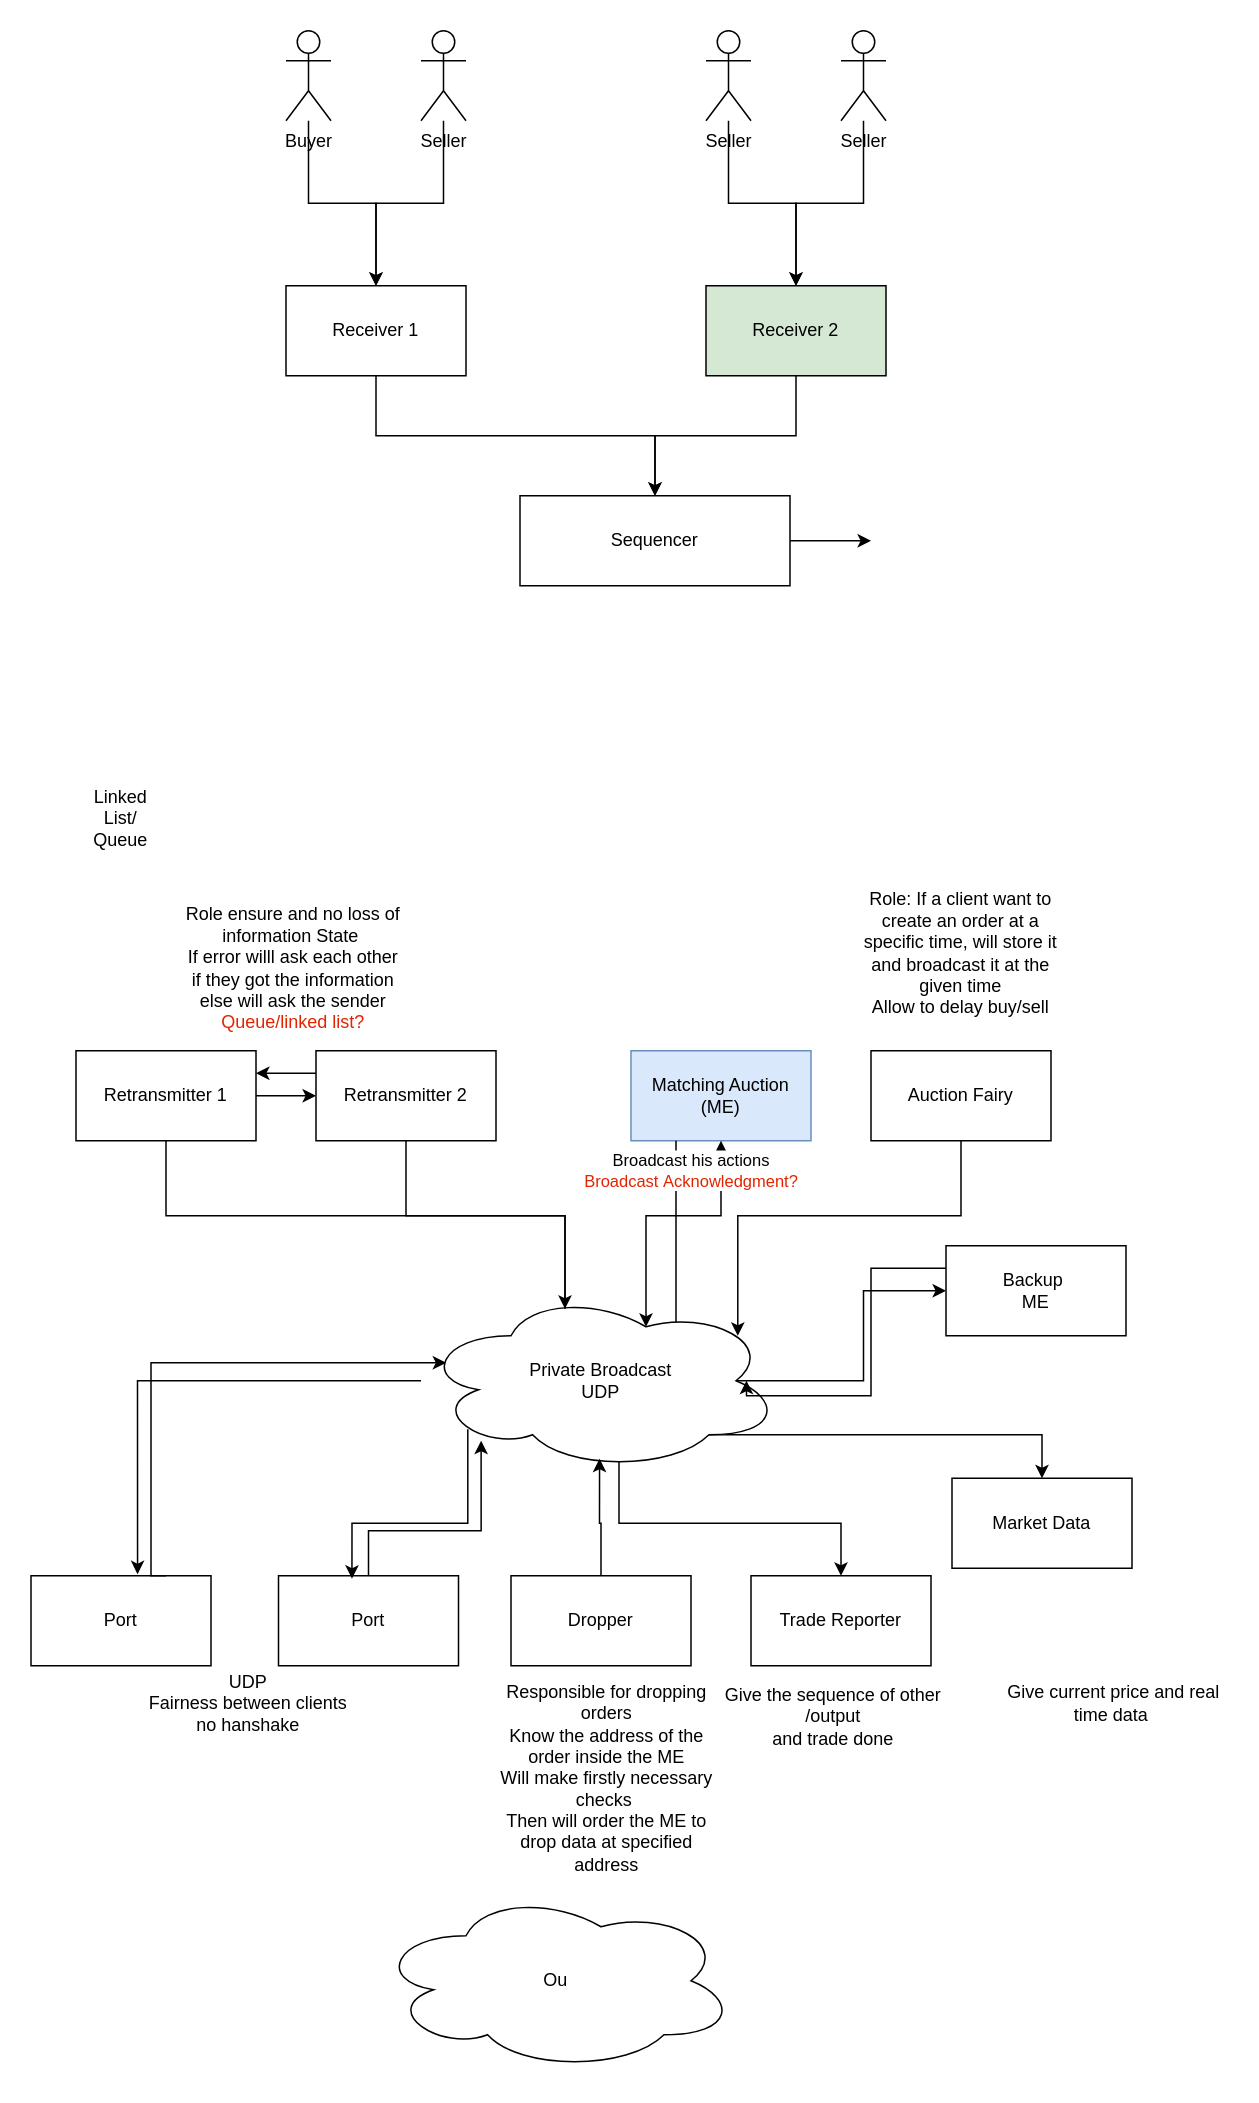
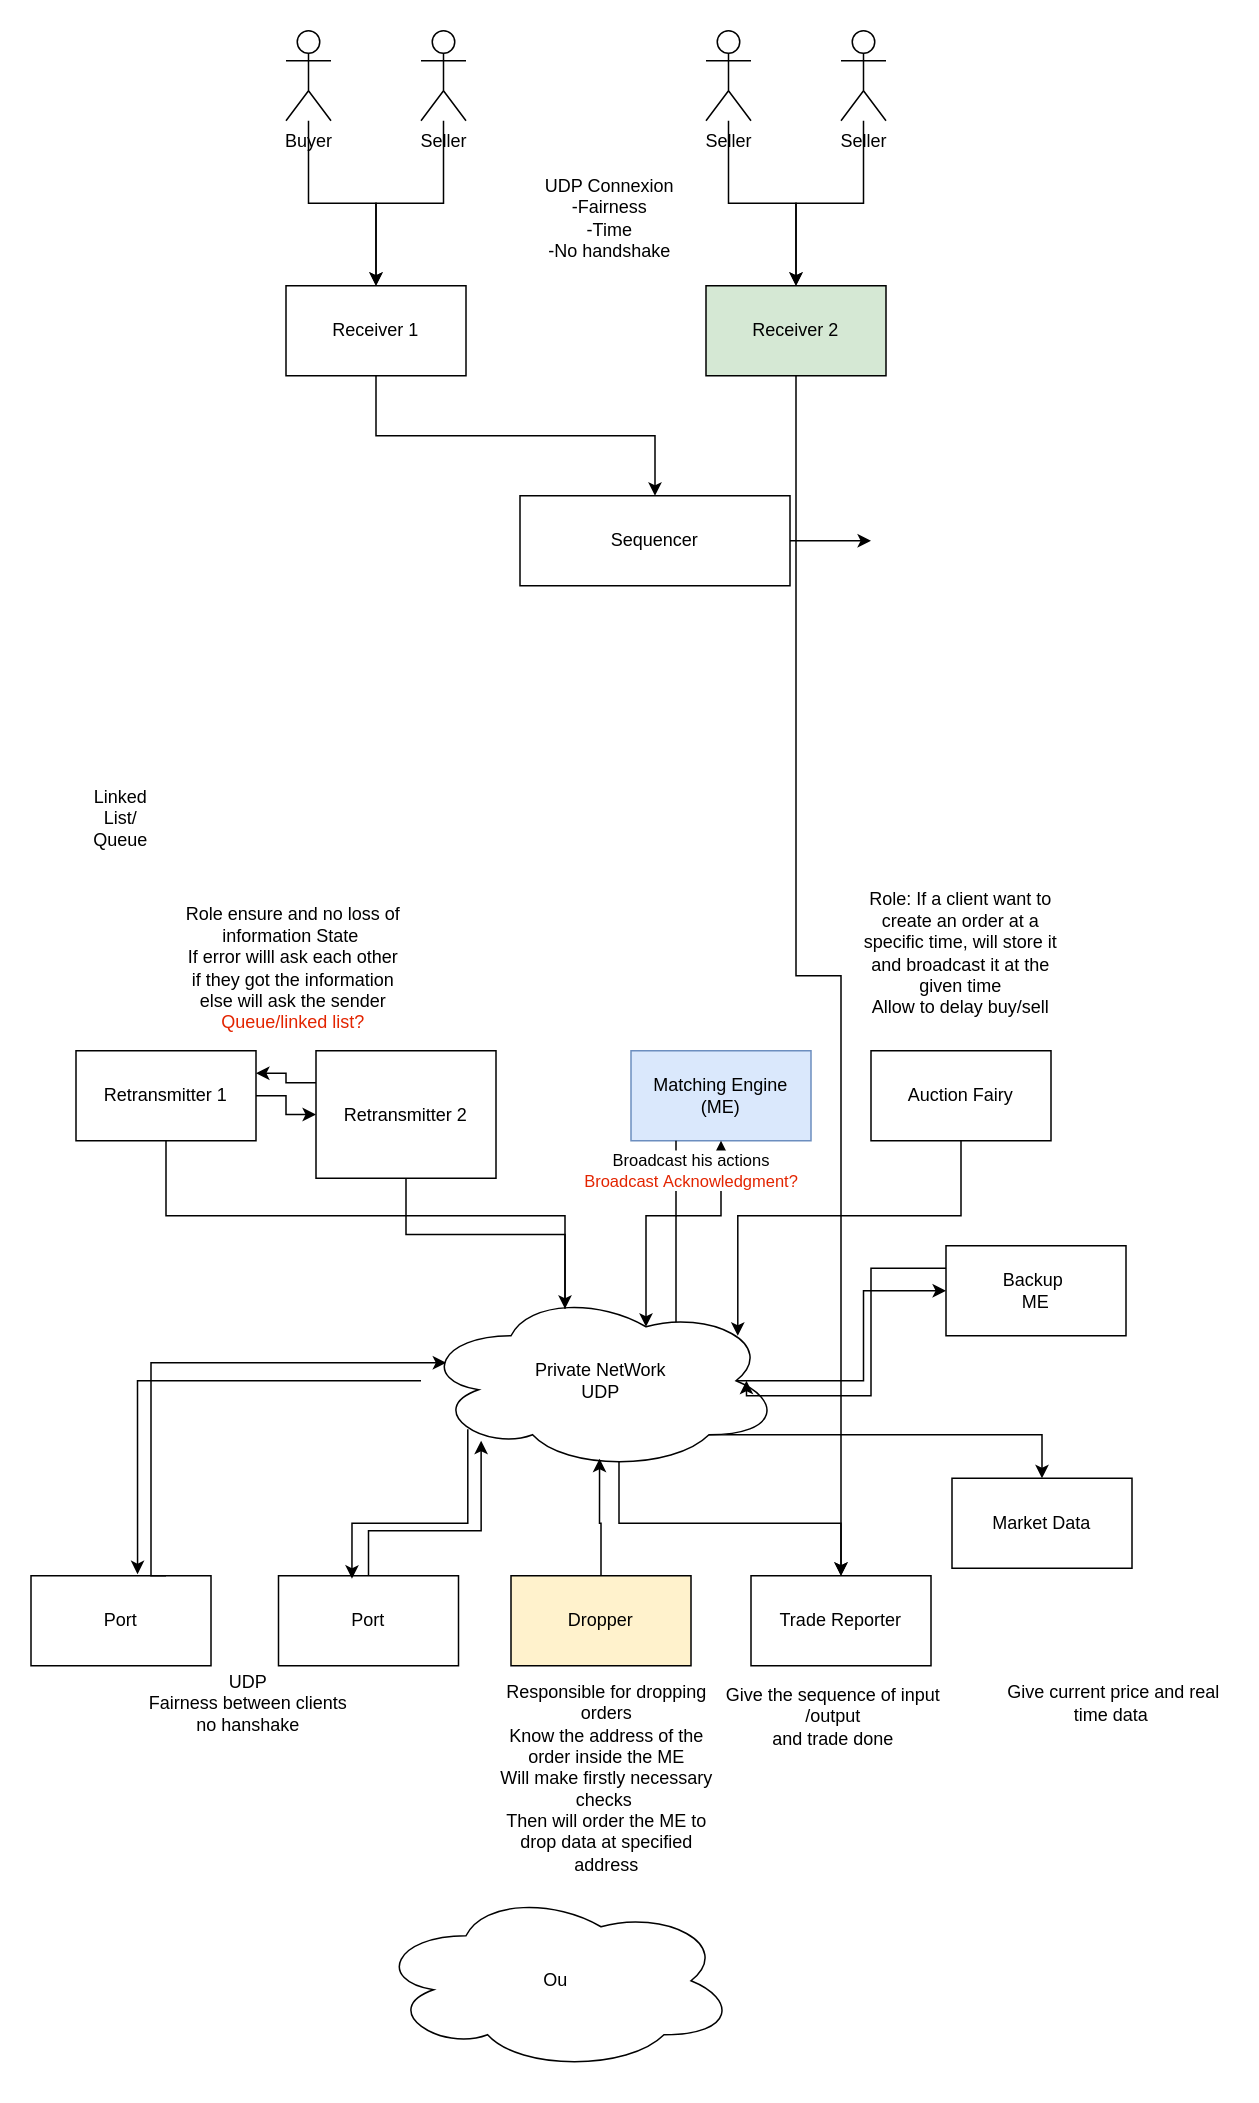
none -> (610, 218)
(728, 436) -> (820, 976)
(406, 1096) -> (406, 1115)
(721, 1096) -> (721, 1096)
(601, 1381) -> (601, 1381)
(601, 1621) -> (601, 1621)
(833, 1717) -> (833, 1717)
